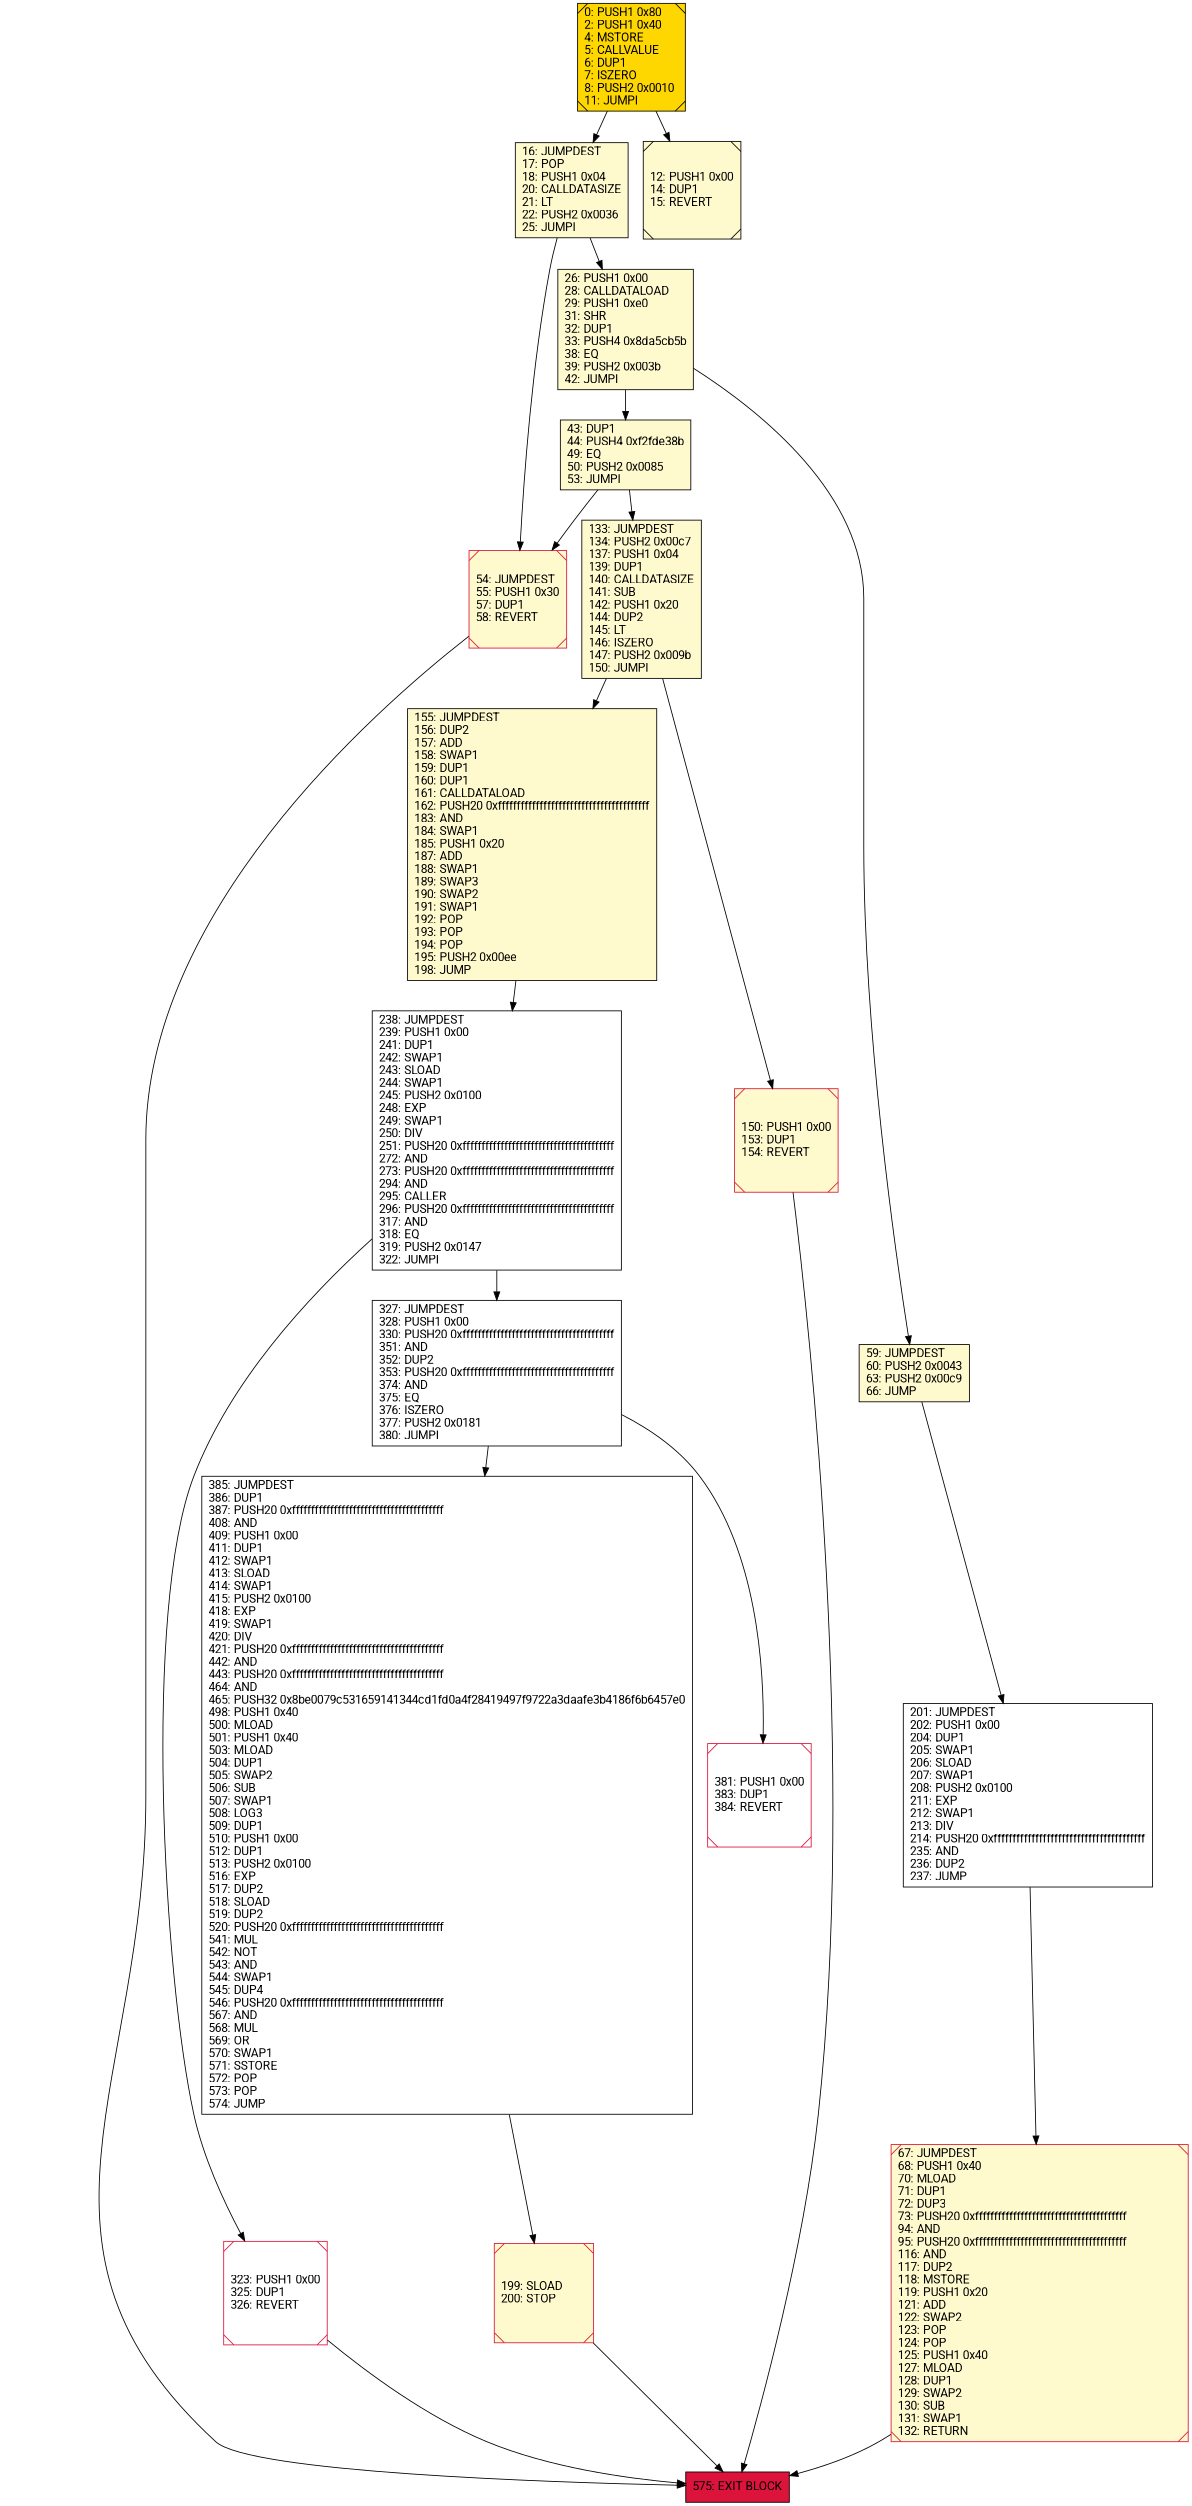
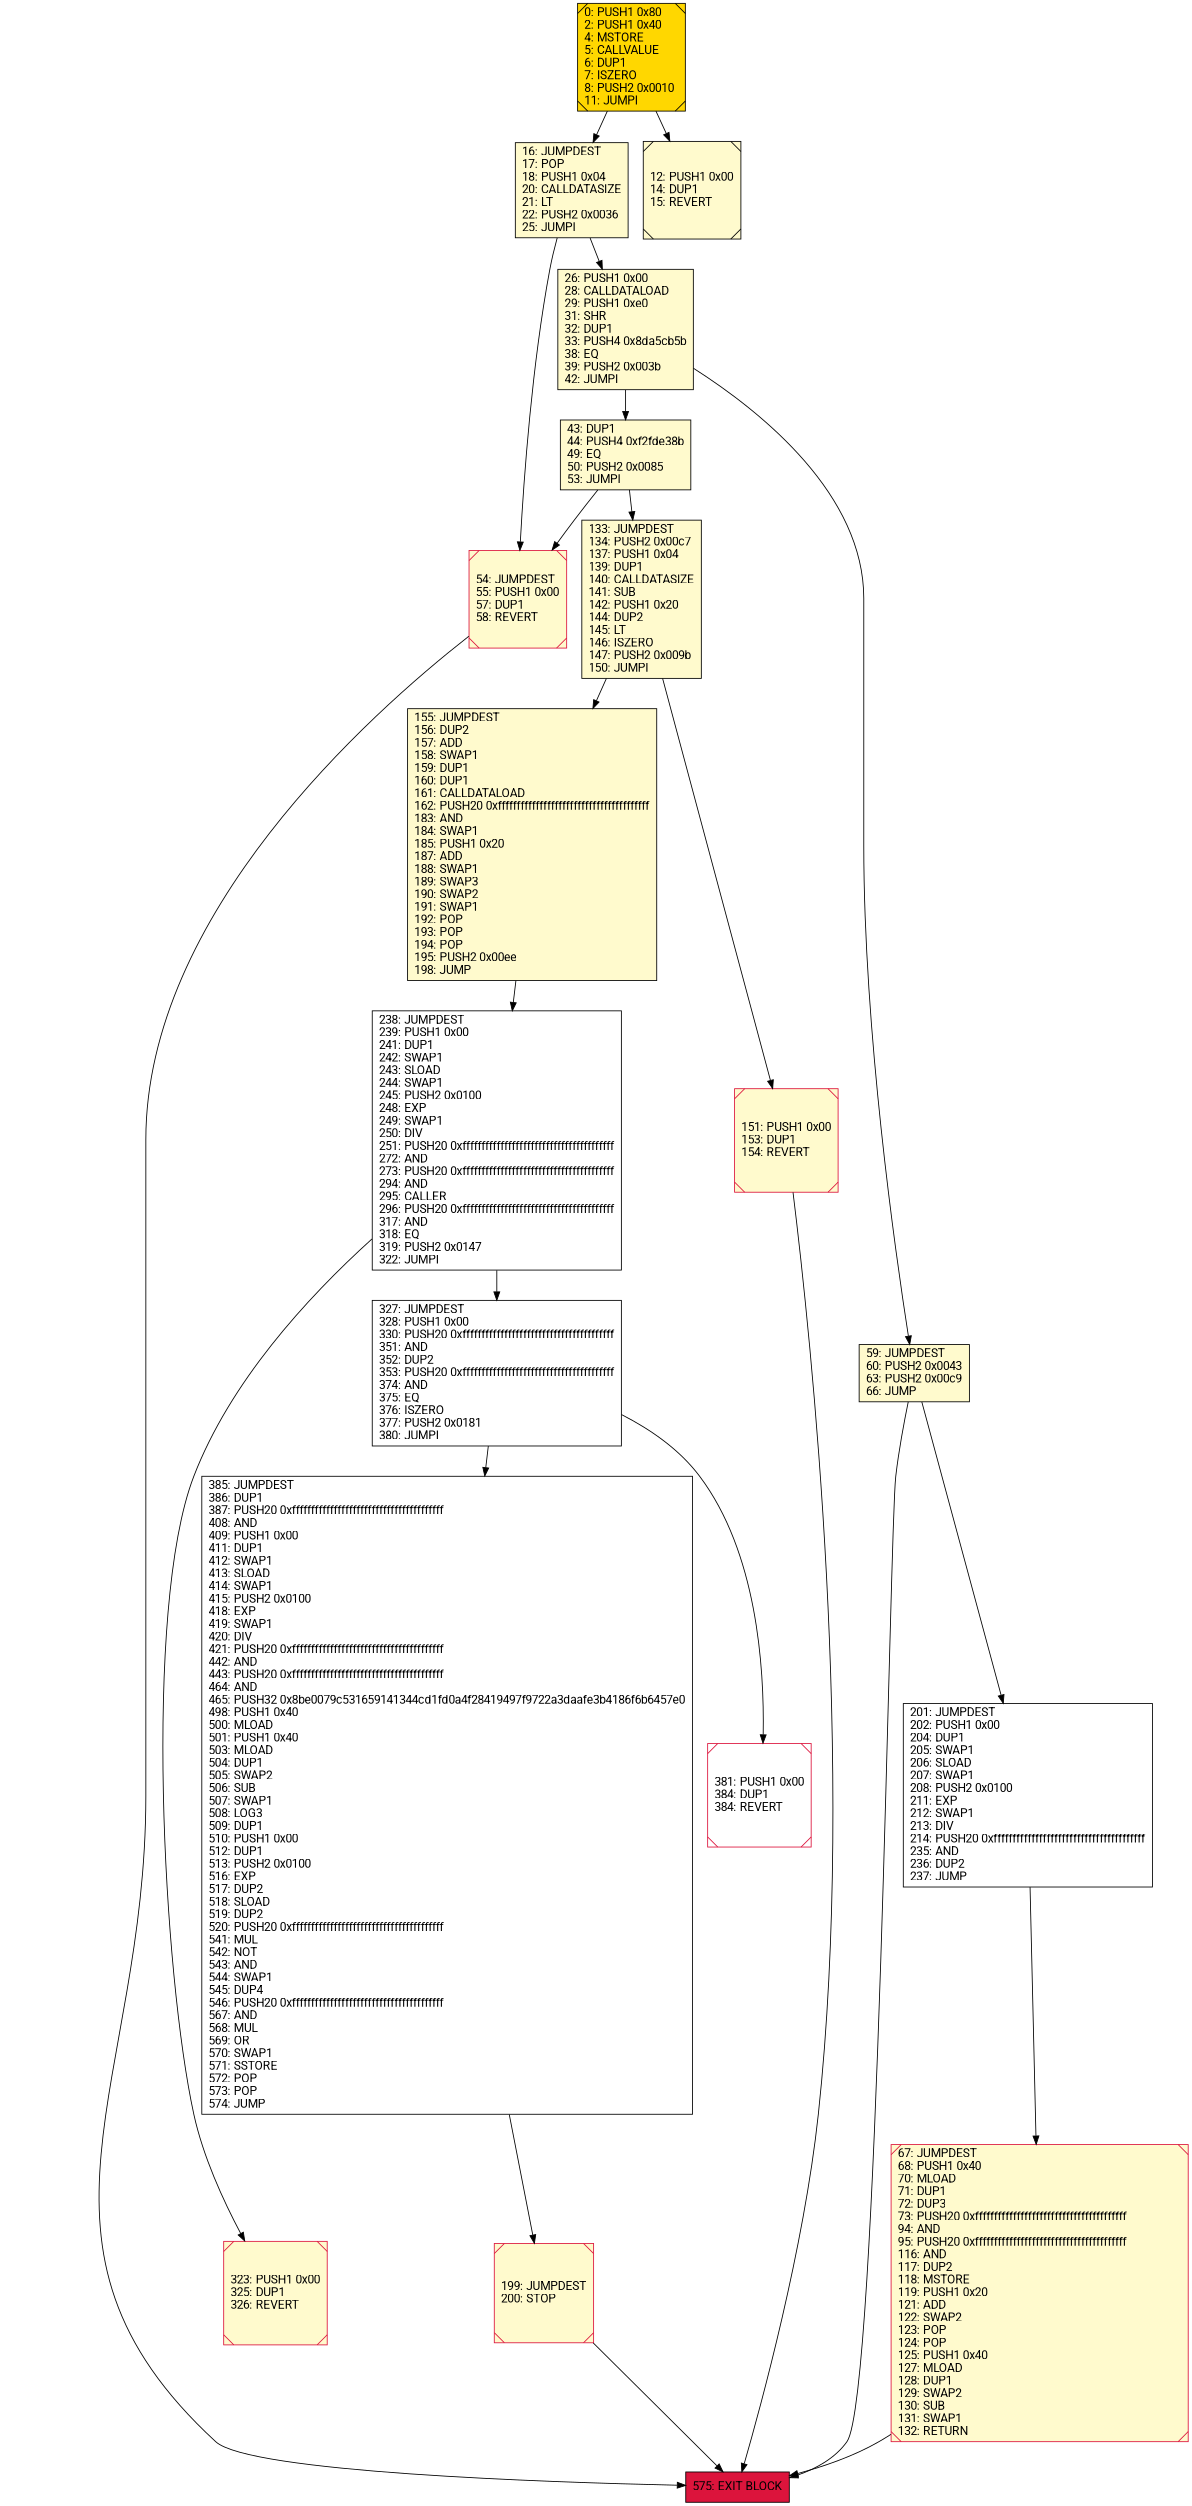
(518, 599) -> (518, 599)
(786, 1140) -> (786, 1140)
(759, 1795) -> (759, 1795)
(275, 2293) -> (275, 2293)
(544, 2293) -> (544, 2293)
(490, 2443) -> (881, 1952)
